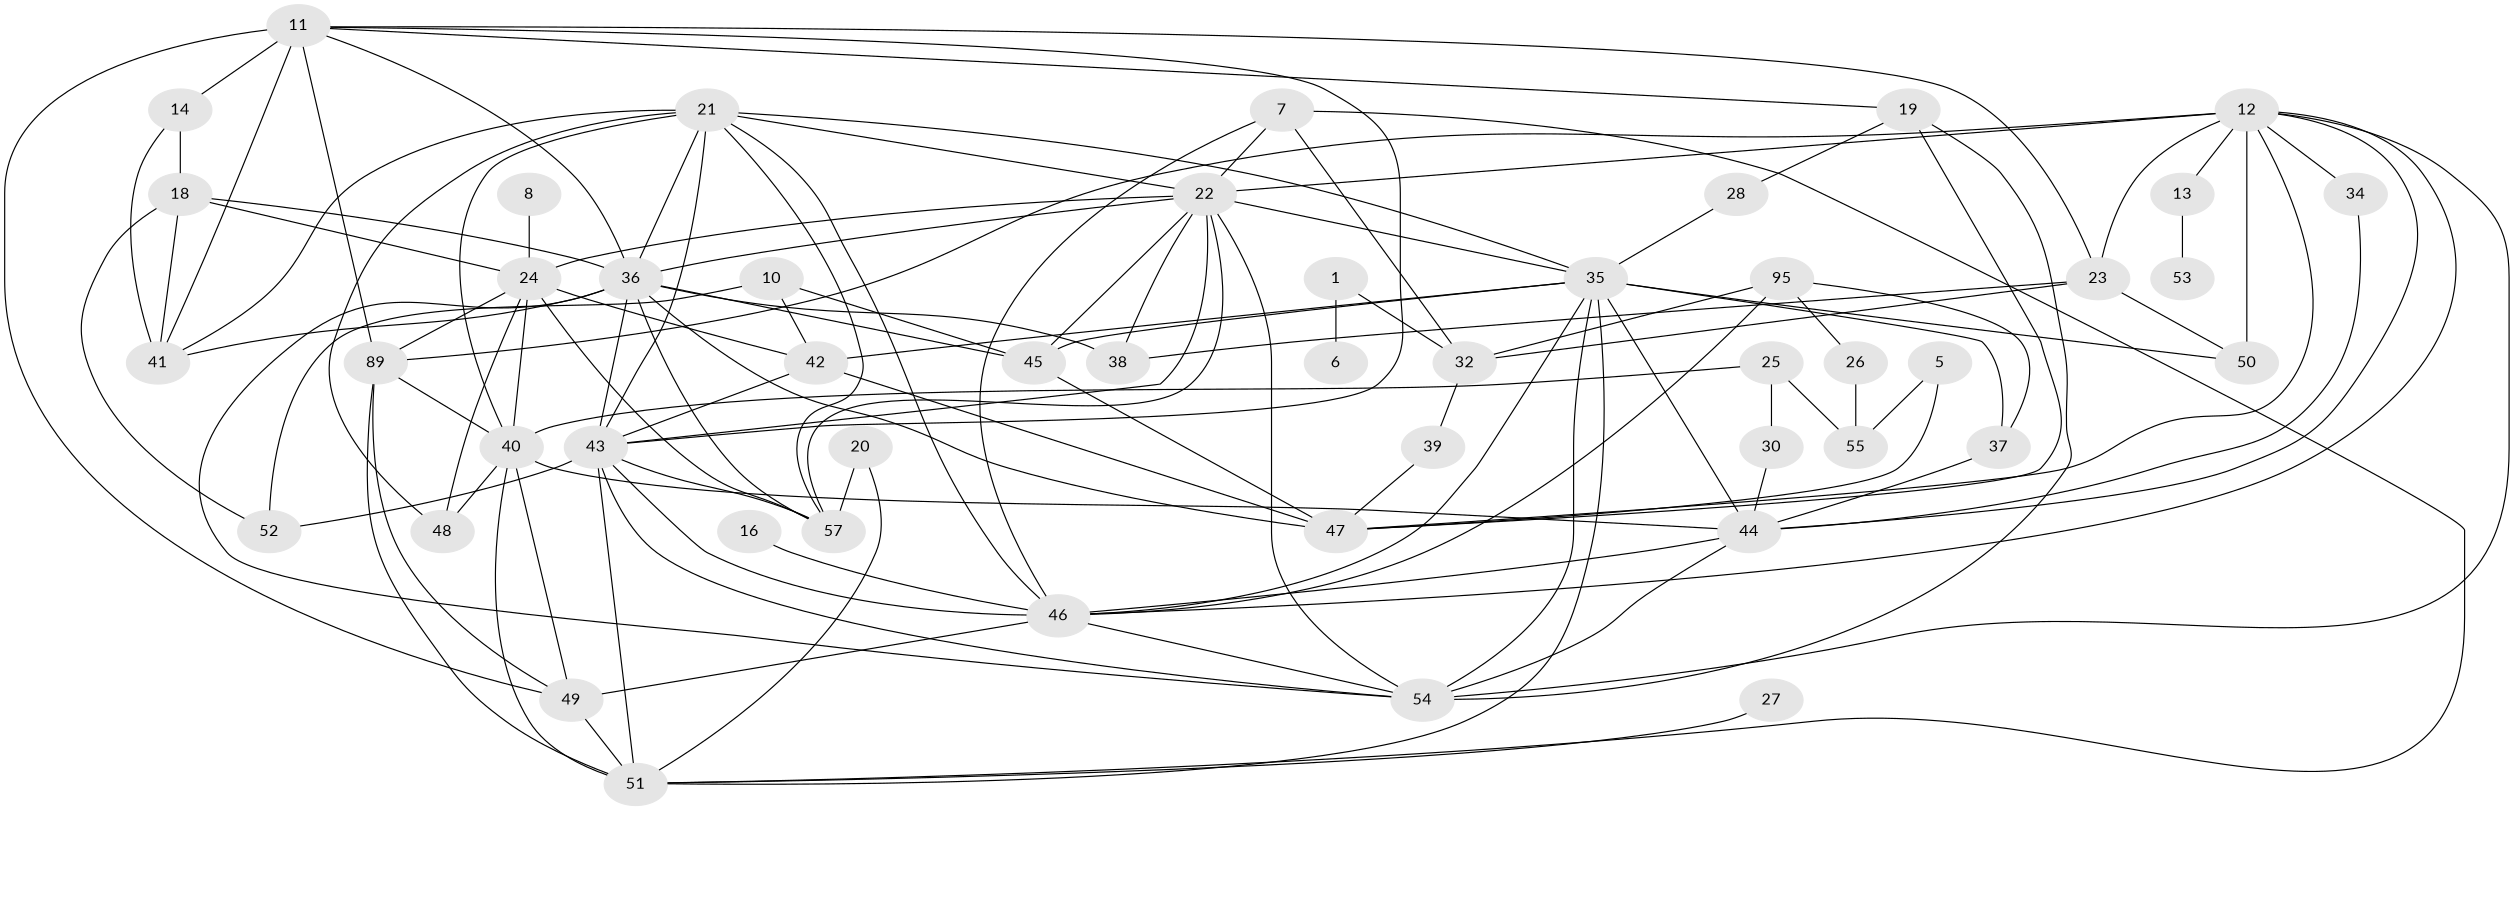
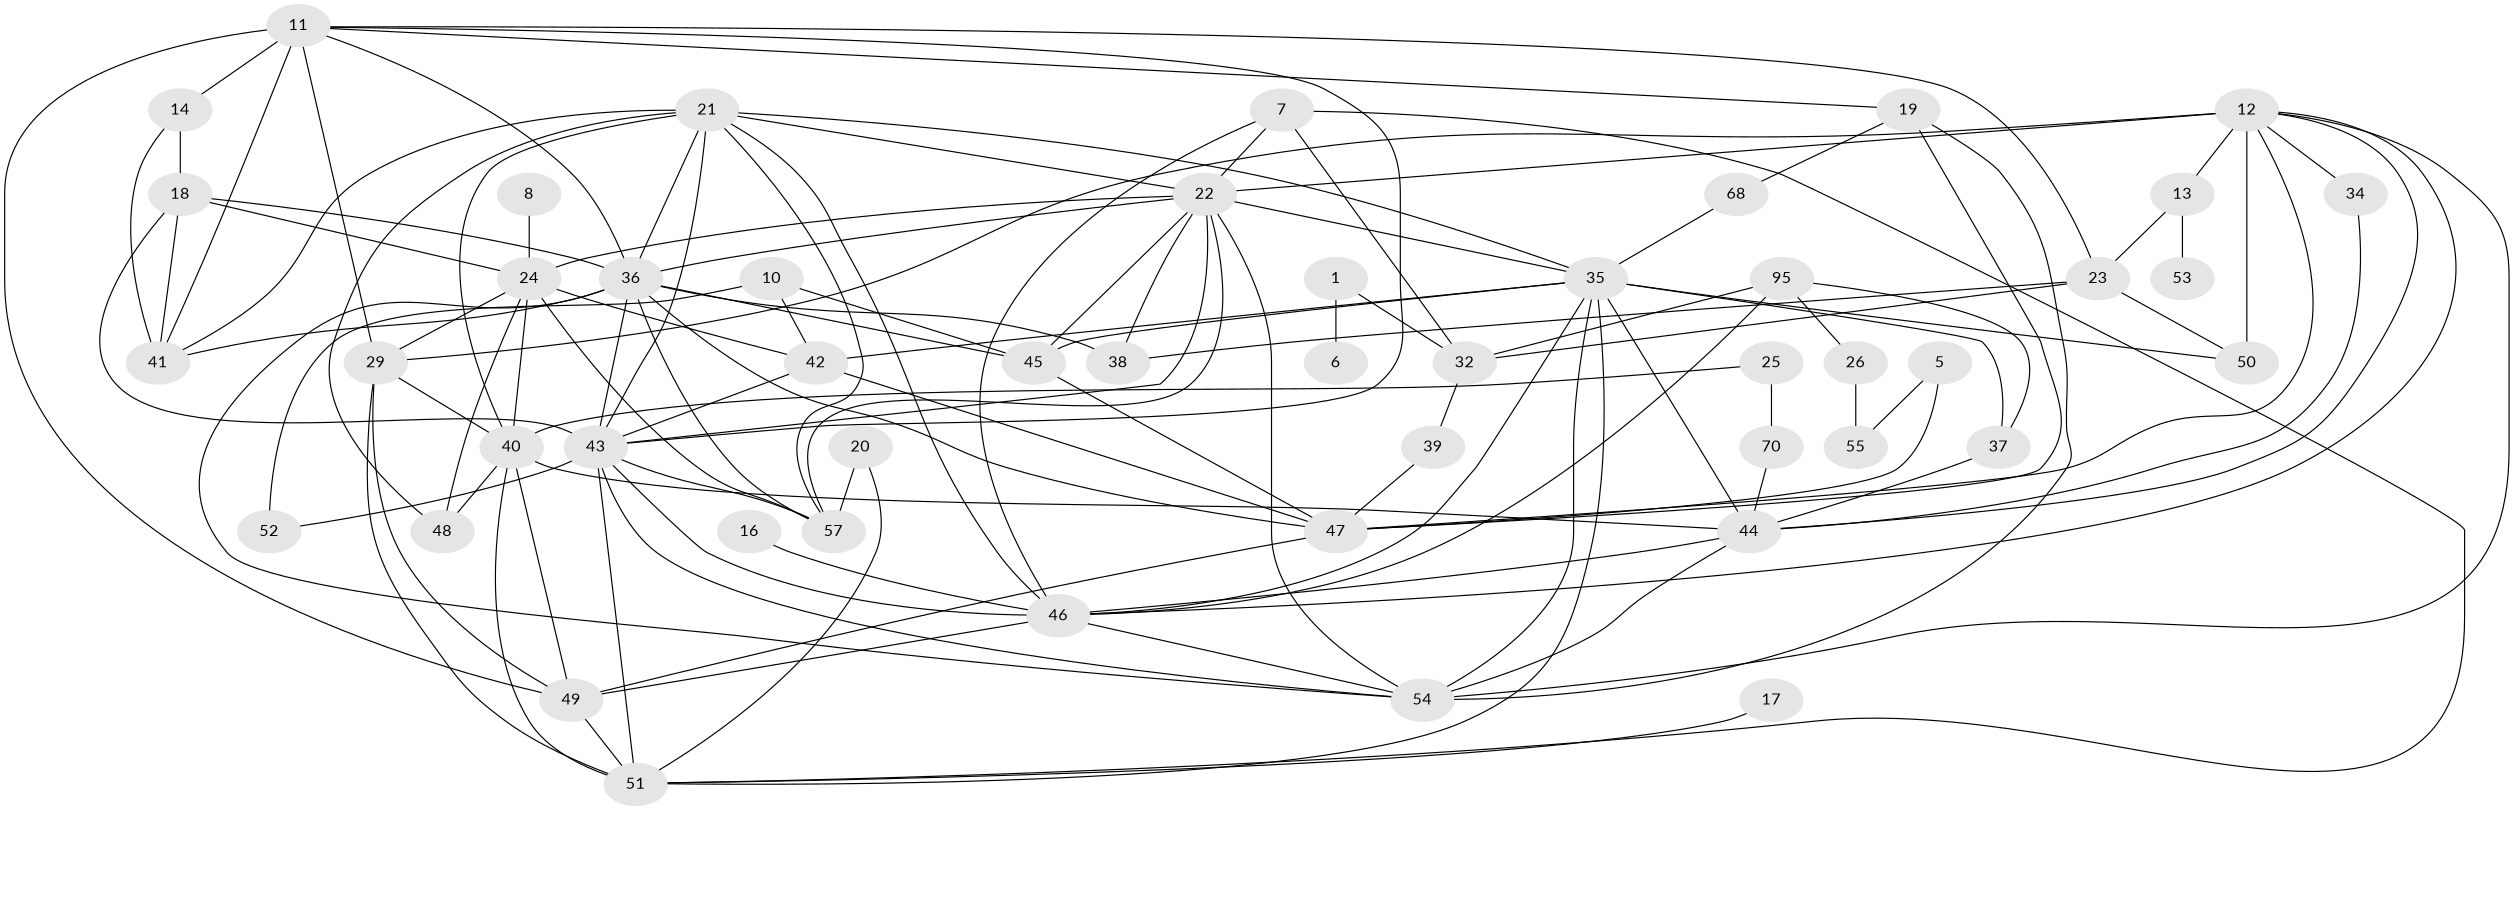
(2141, 172) -> (2140, 236)
(1736, 194) -> (1736, 194)
(376, 363) -> (376, 363)
(96, 383) -> (245, 421)
(1813, 405) -> none
(1771, 447) -> (1771, 447)
none -> (917, 617)
(1771, 700) -> (1771, 700)
